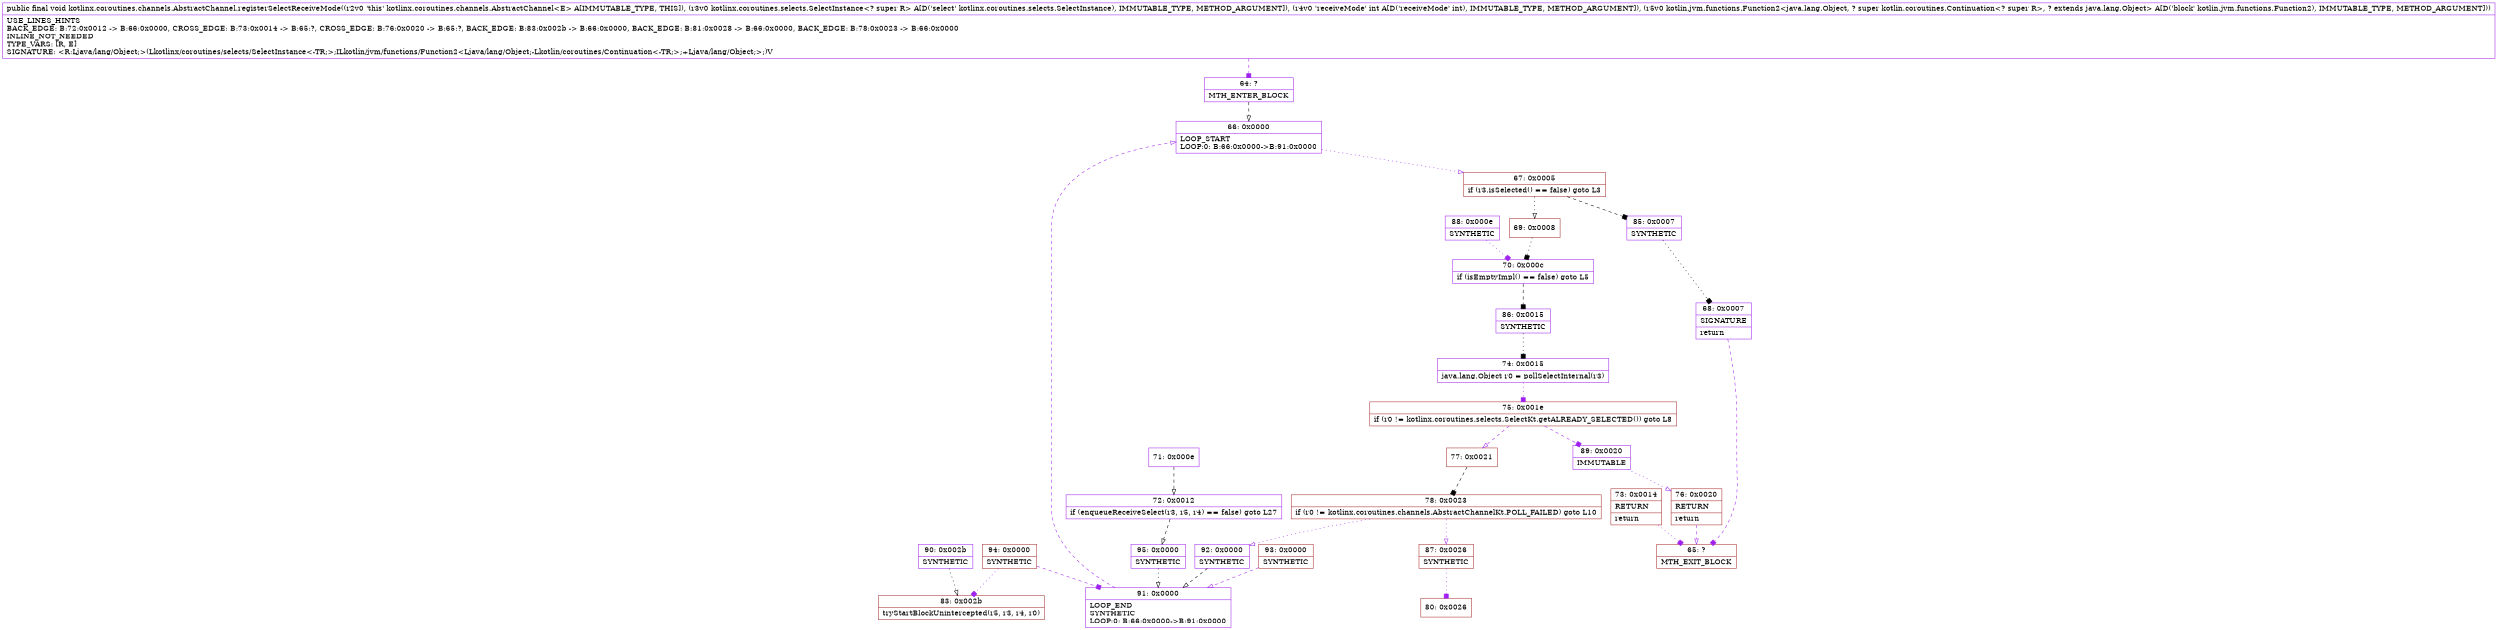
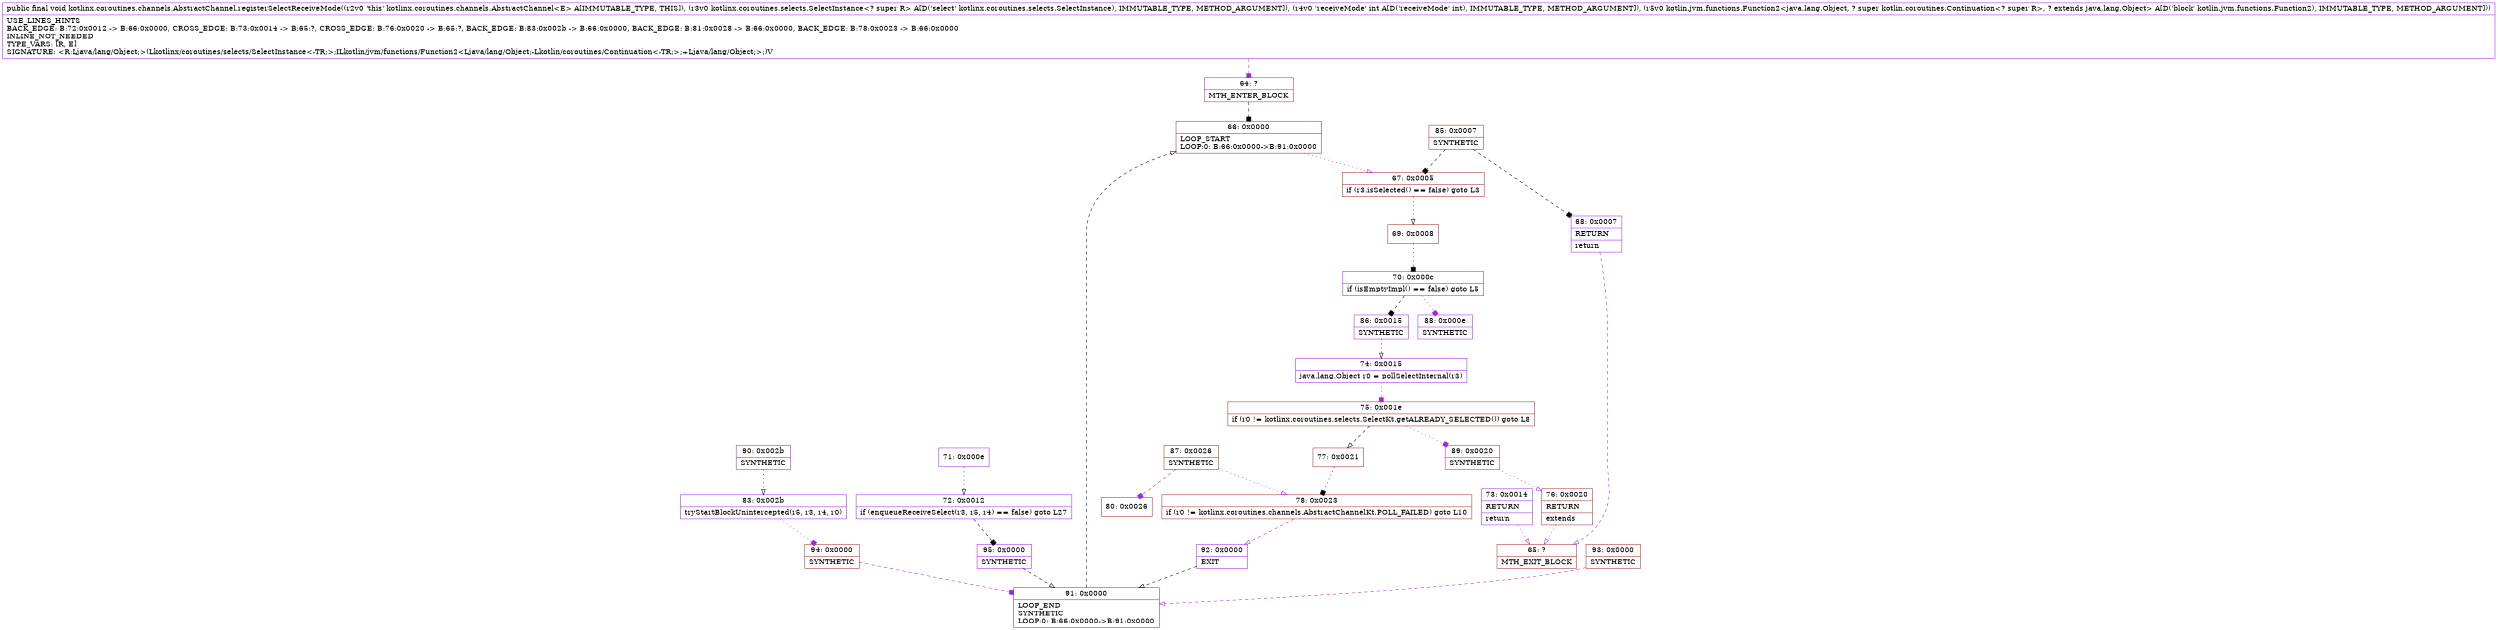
(1249, 109) -> (1249, 109)
(1249, 137) -> (1249, 137)
(1594, 206) -> (1436, 159)
(1654, 228) -> (1456, 137)
(1496, 248) -> (1428, 303)
(1685, 269) -> (1520, 181)
(1724, 321) -> (1592, 234)
(1051, 341) -> (1086, 348)
(1523, 343) -> (1381, 346)
(1560, 434) -> (1424, 435)
(1498, 435) -> (1360, 435)
(1737, 442) -> (1607, 403)
(1602, 463) -> (1472, 463)
(1174, 478) -> (964, 478)
(1461, 478) -> (1329, 478)
(1636, 507) -> (1507, 507)
(1687, 519) -> (1561, 519)
(1167, 529) -> (982, 530)
(1446, 529) -> (1250, 481)
(1312, 530) -> (1272, 530)
(1696, 532) -> (1552, 532)
(1668, 533) -> (1522, 532)
(1222, 562) -> (1210, 562)
(1158, 575) -> (1037, 577)
(987, 580) -> (796, 530)
(1446, 581) -> (1159, 482)
(961, 608) -> (763, 507)
(1158, 608) -> (1086, 608)
